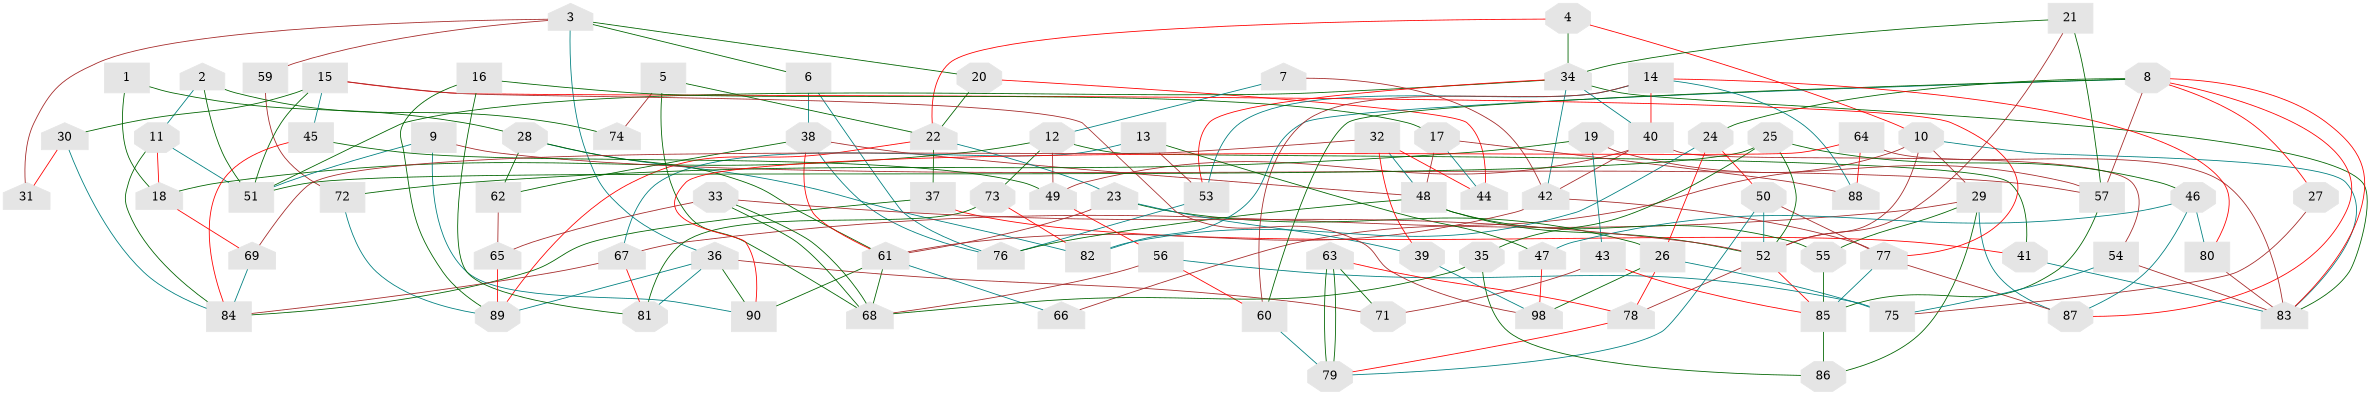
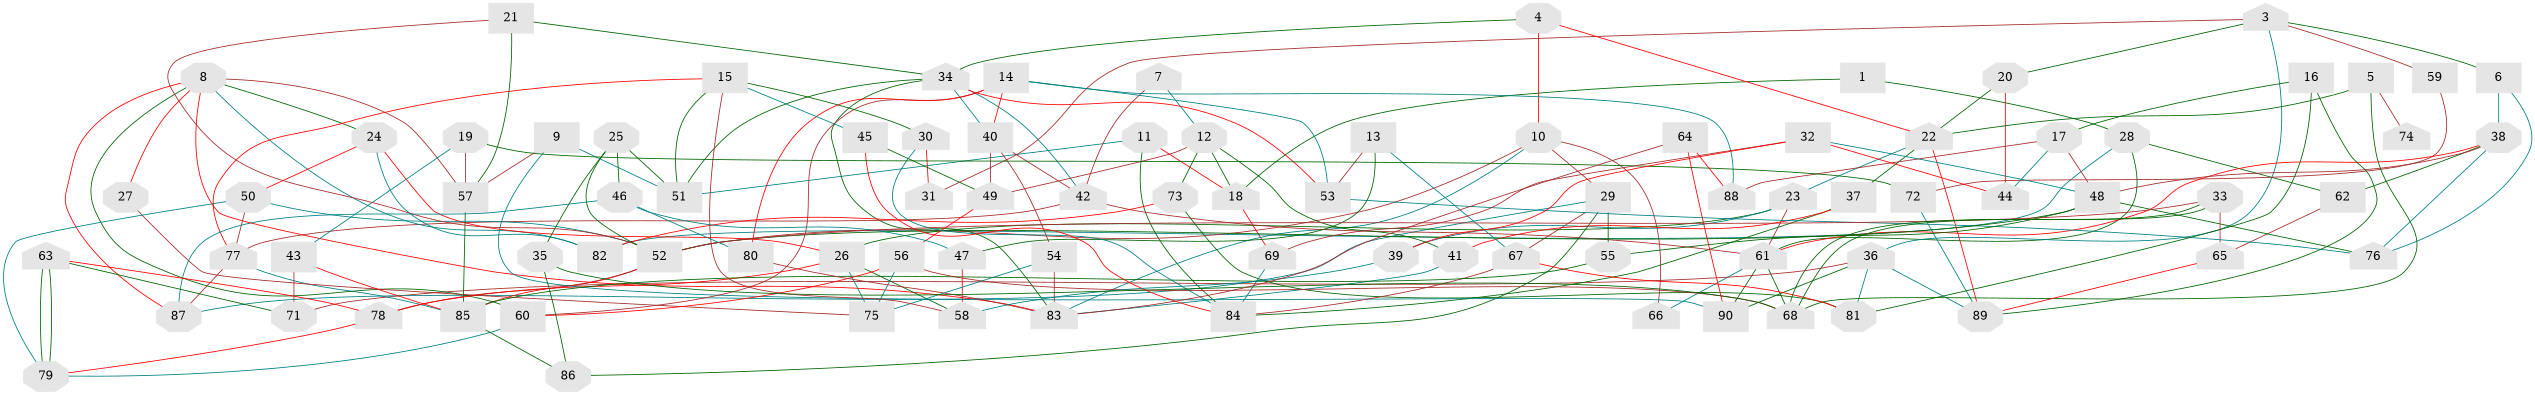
(202, 78) -> none
(1539, 317) -> (962, 317)
